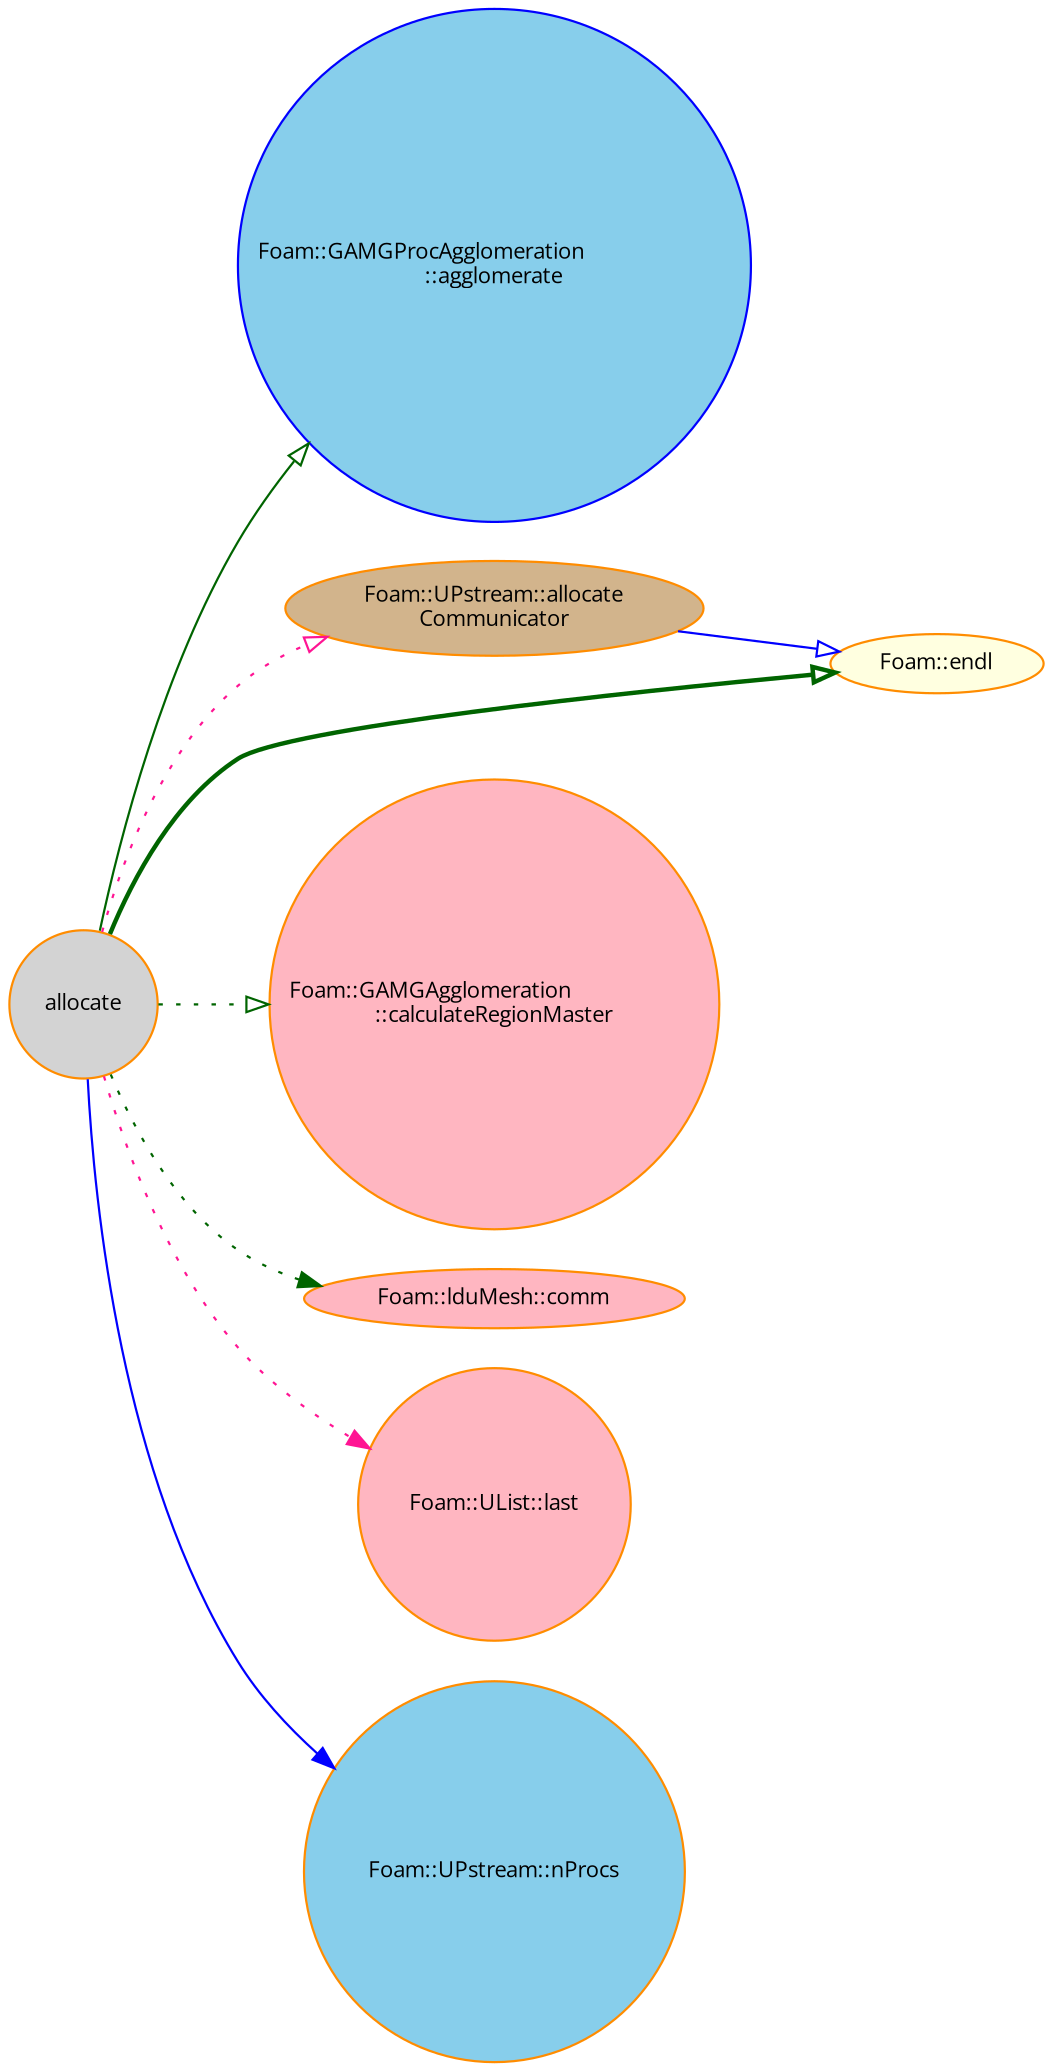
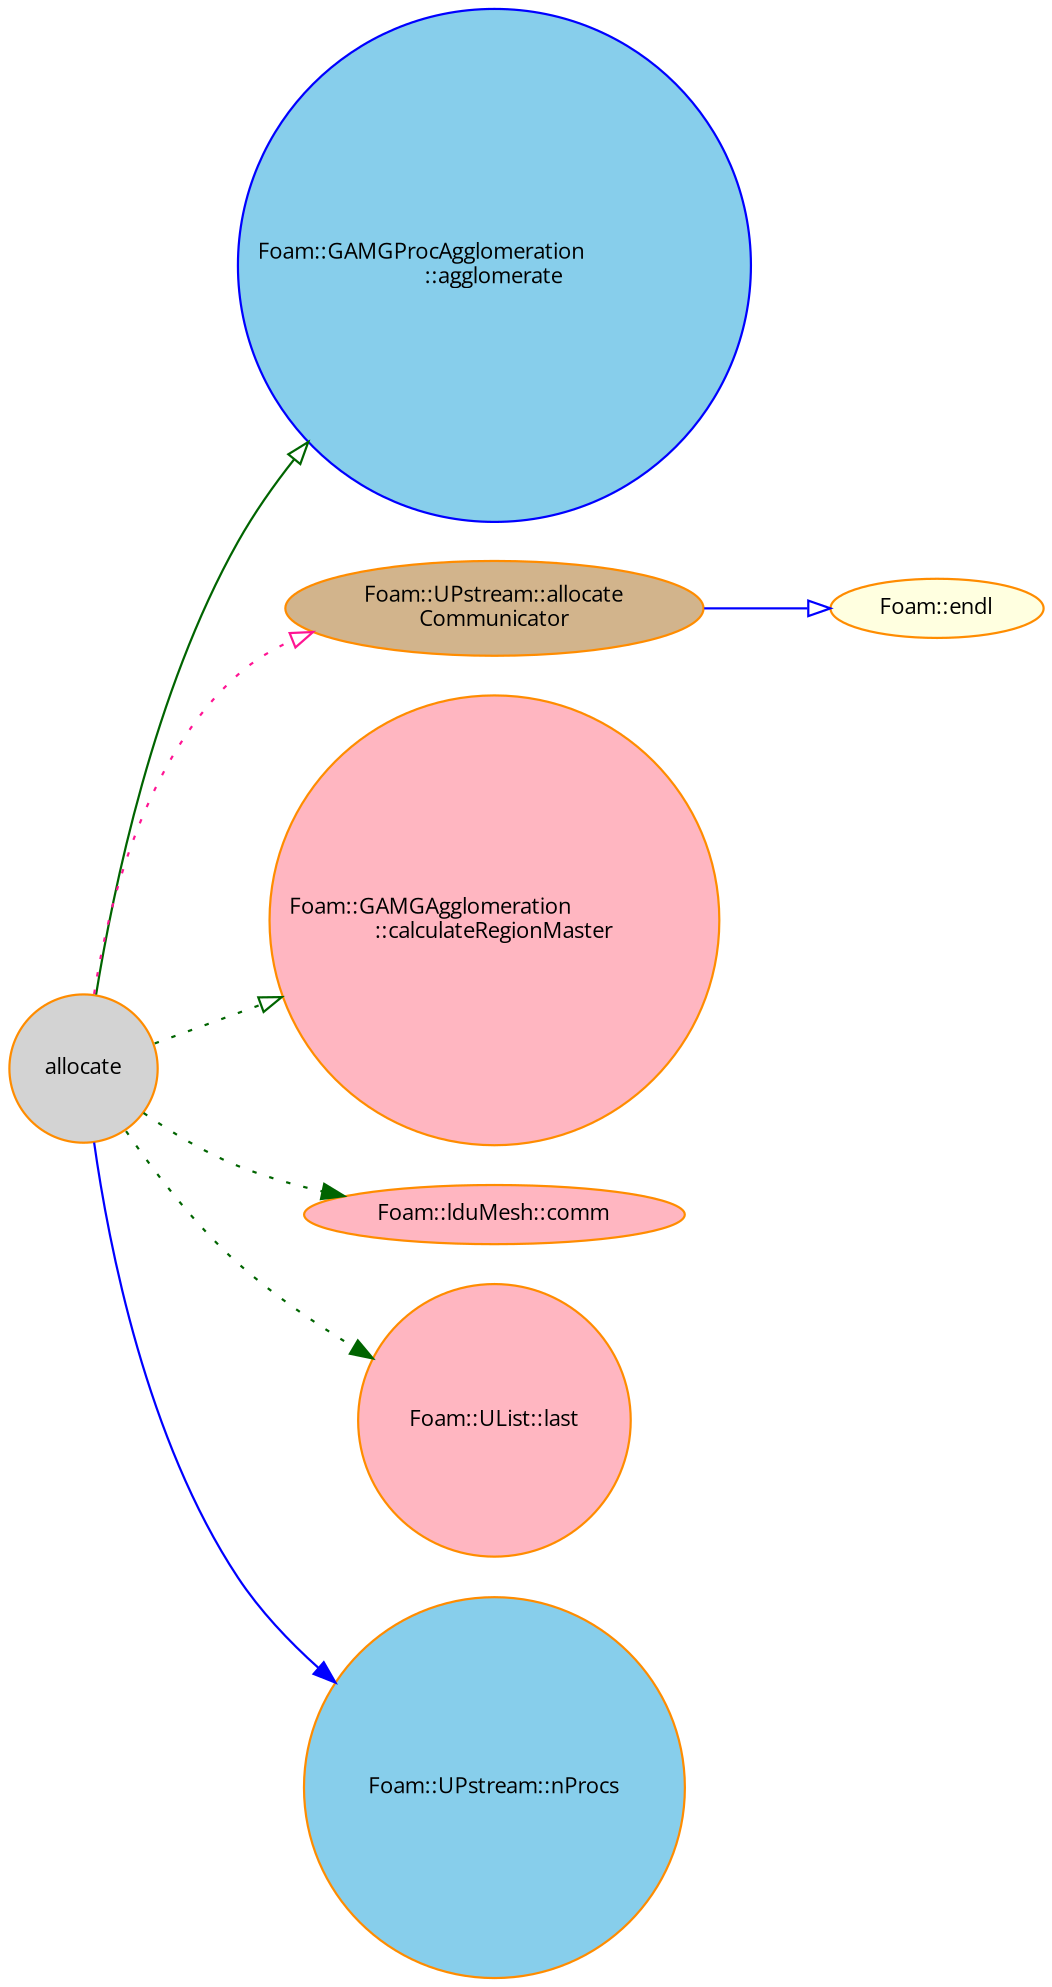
(414, 720) -> none
(191, 1283) -> (227, 1253)
